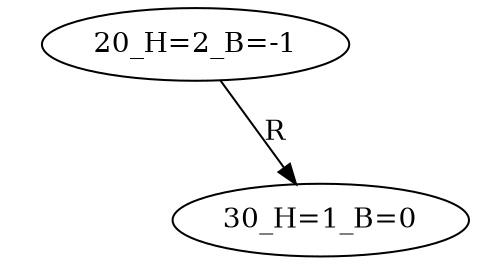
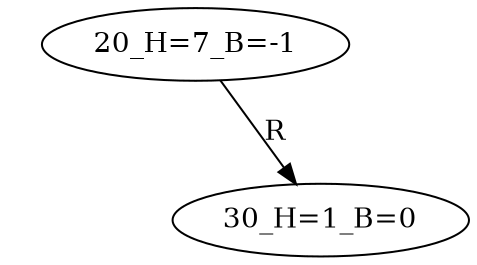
(196, 44) -> (196, 44)
